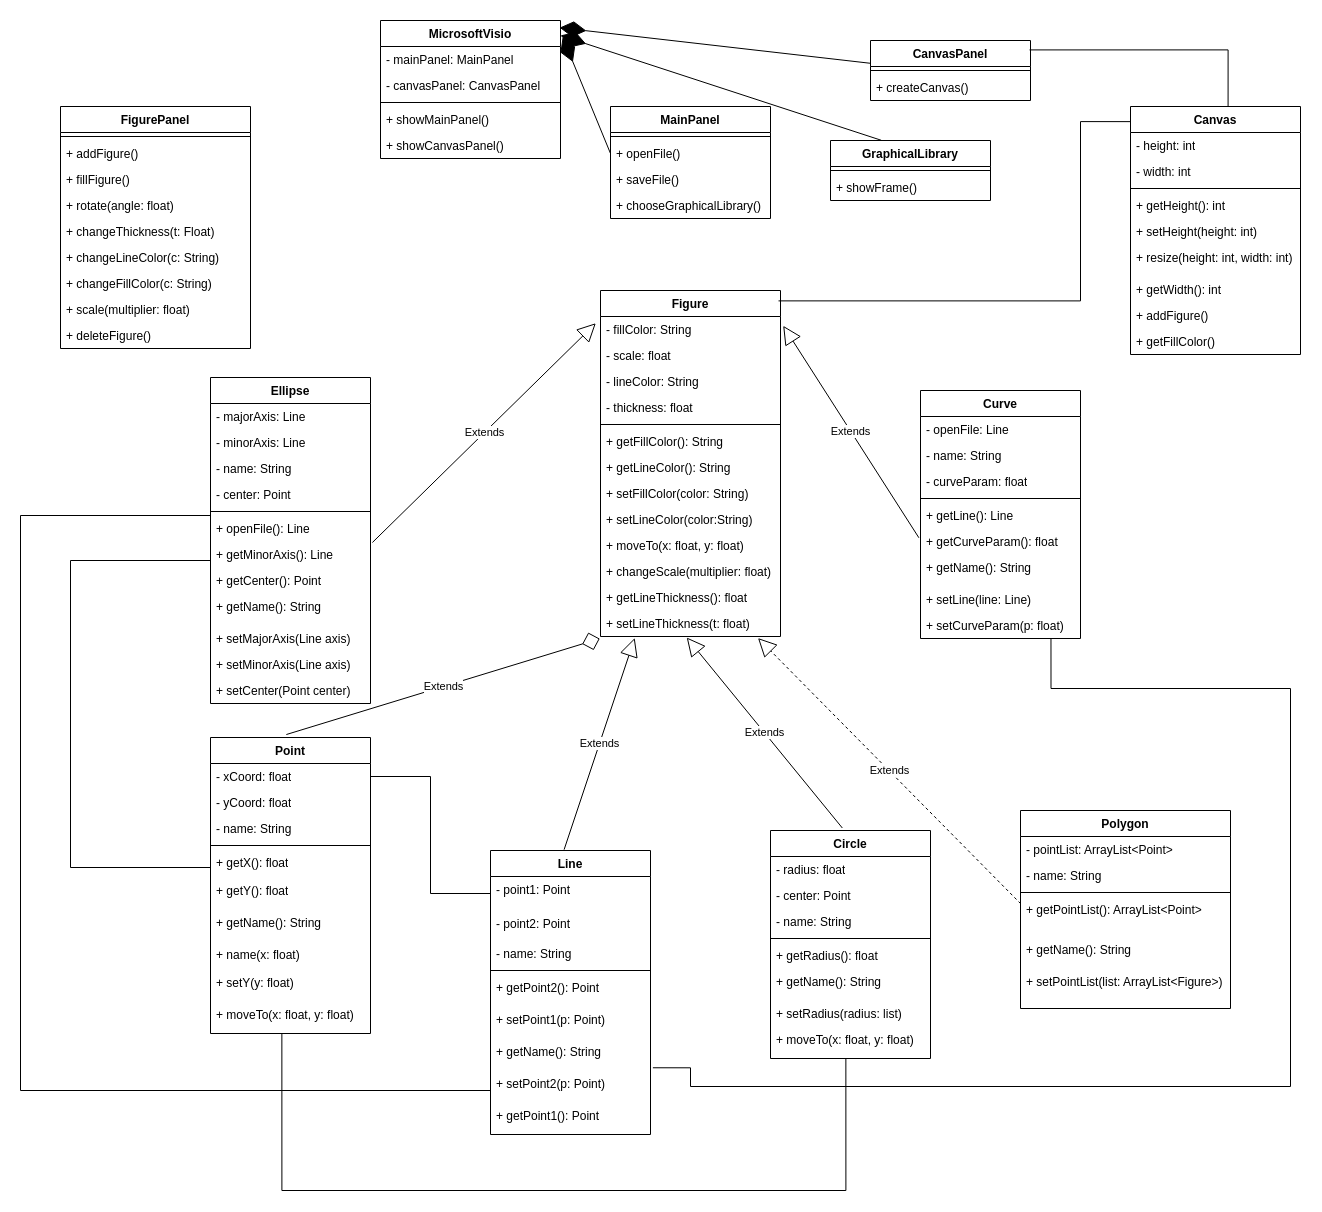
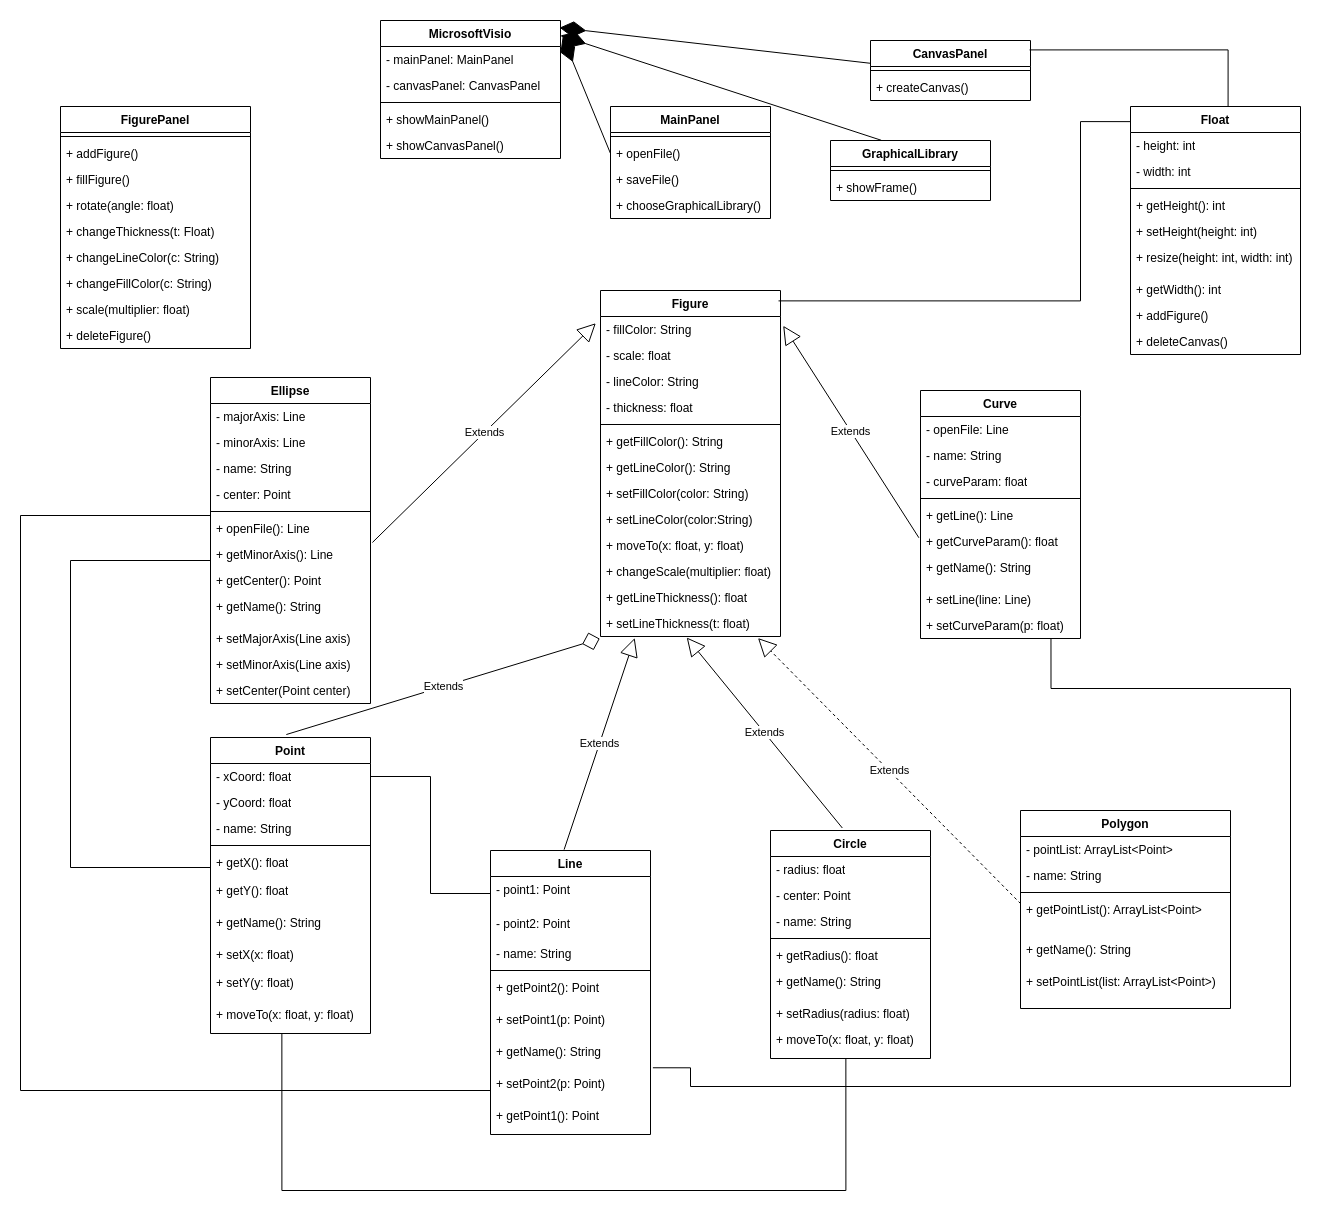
(1216, 121) -> (1216, 121)
(1182, 343) -> (1187, 343)
(264, 956) -> (264, 956)
(1127, 990) -> (1127, 990)
(850, 1015) -> (852, 1022)
